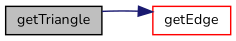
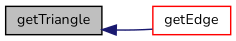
(120, 11) -> (134, 30)
